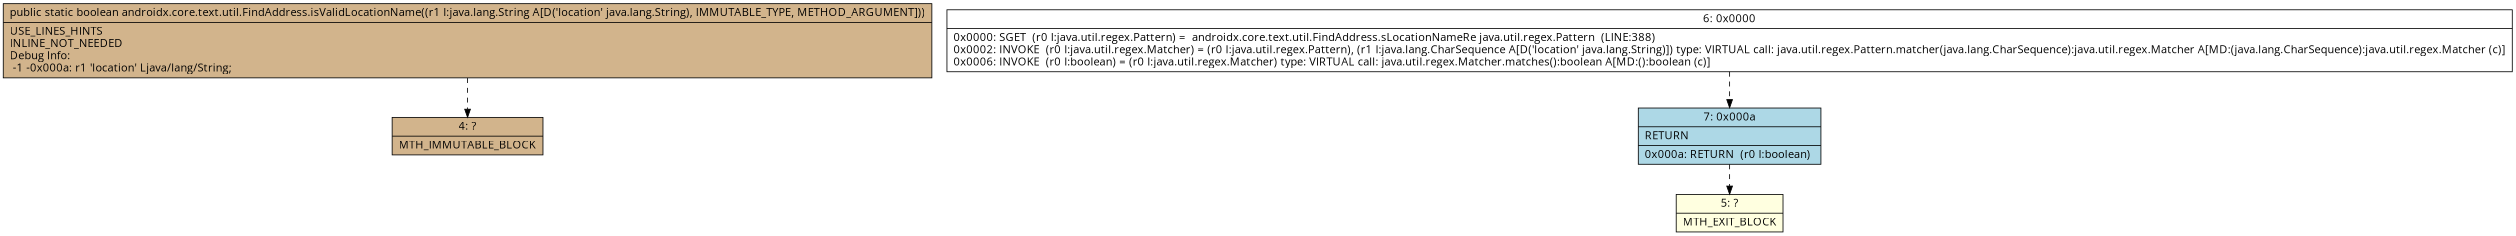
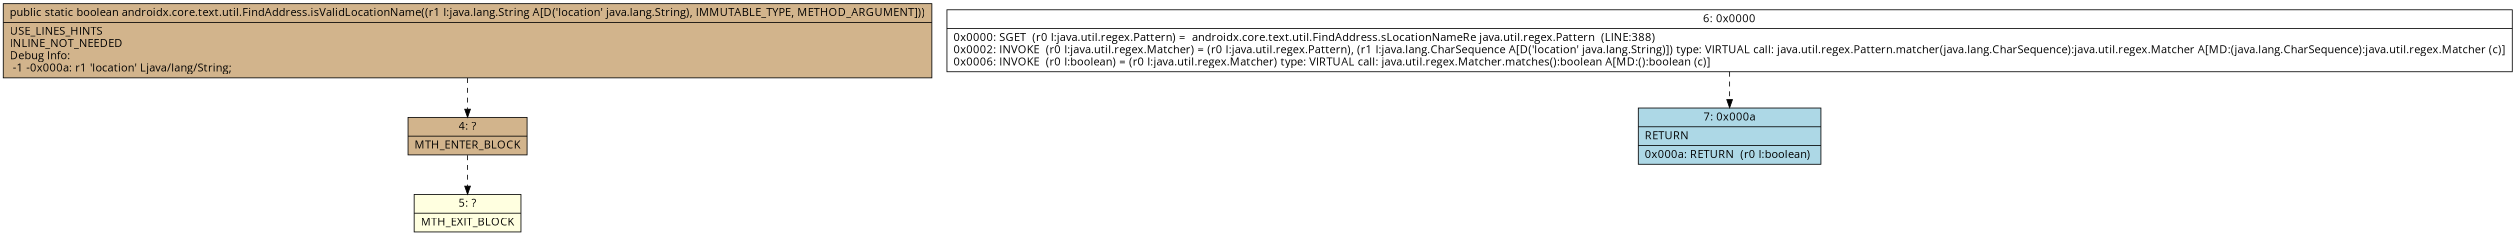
(468, 145) -> (468, 145)
(1730, 175) -> (468, 171)
